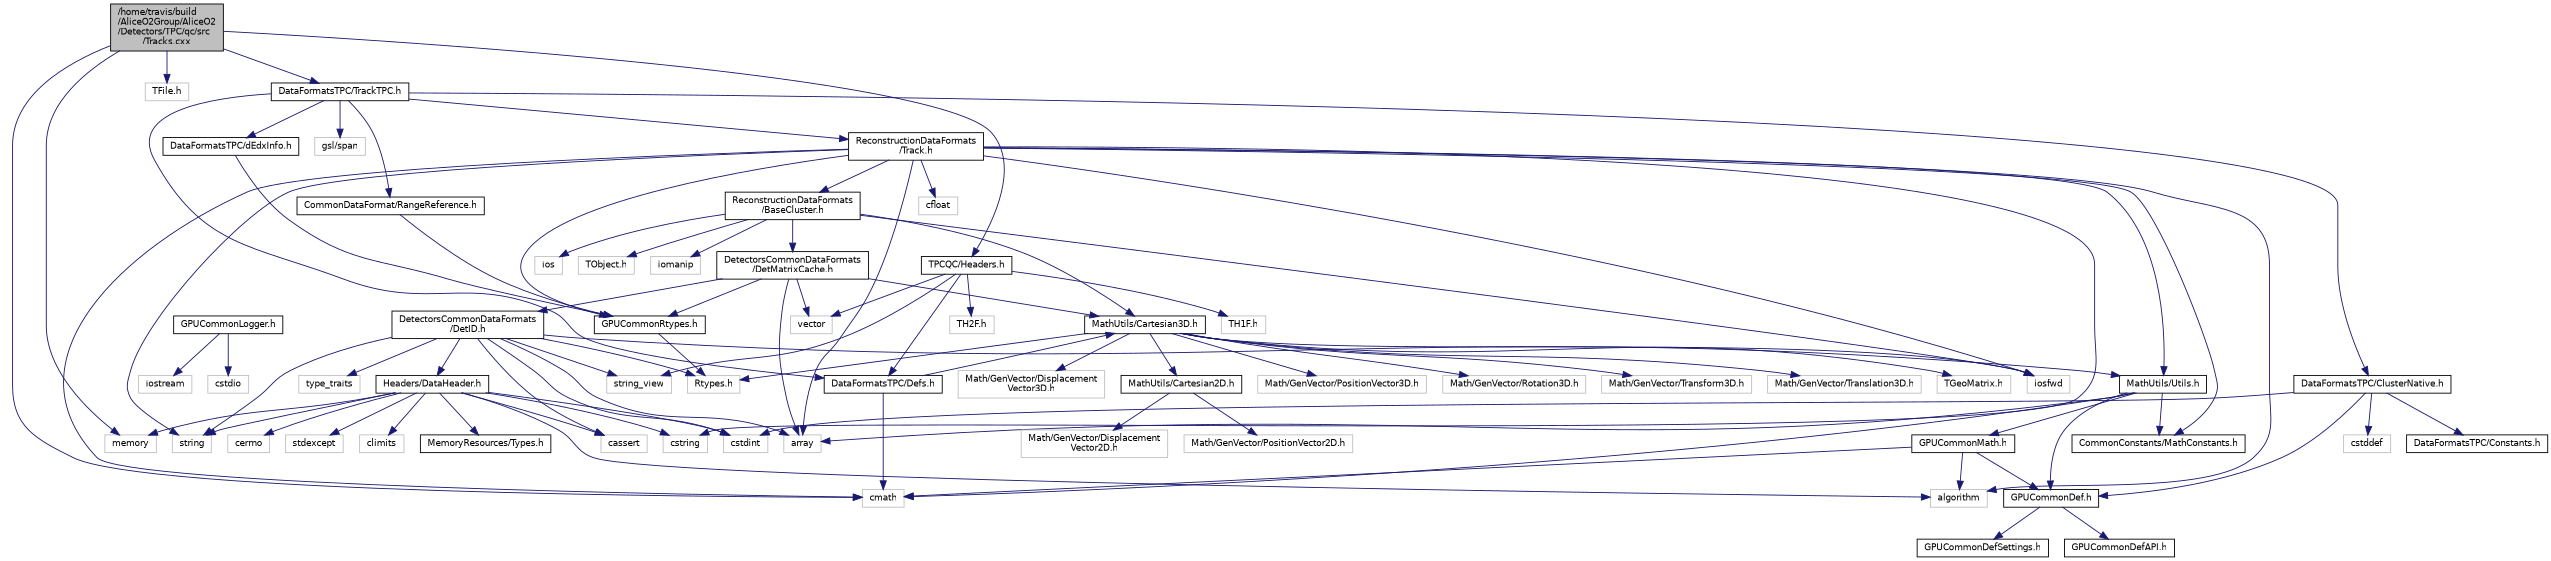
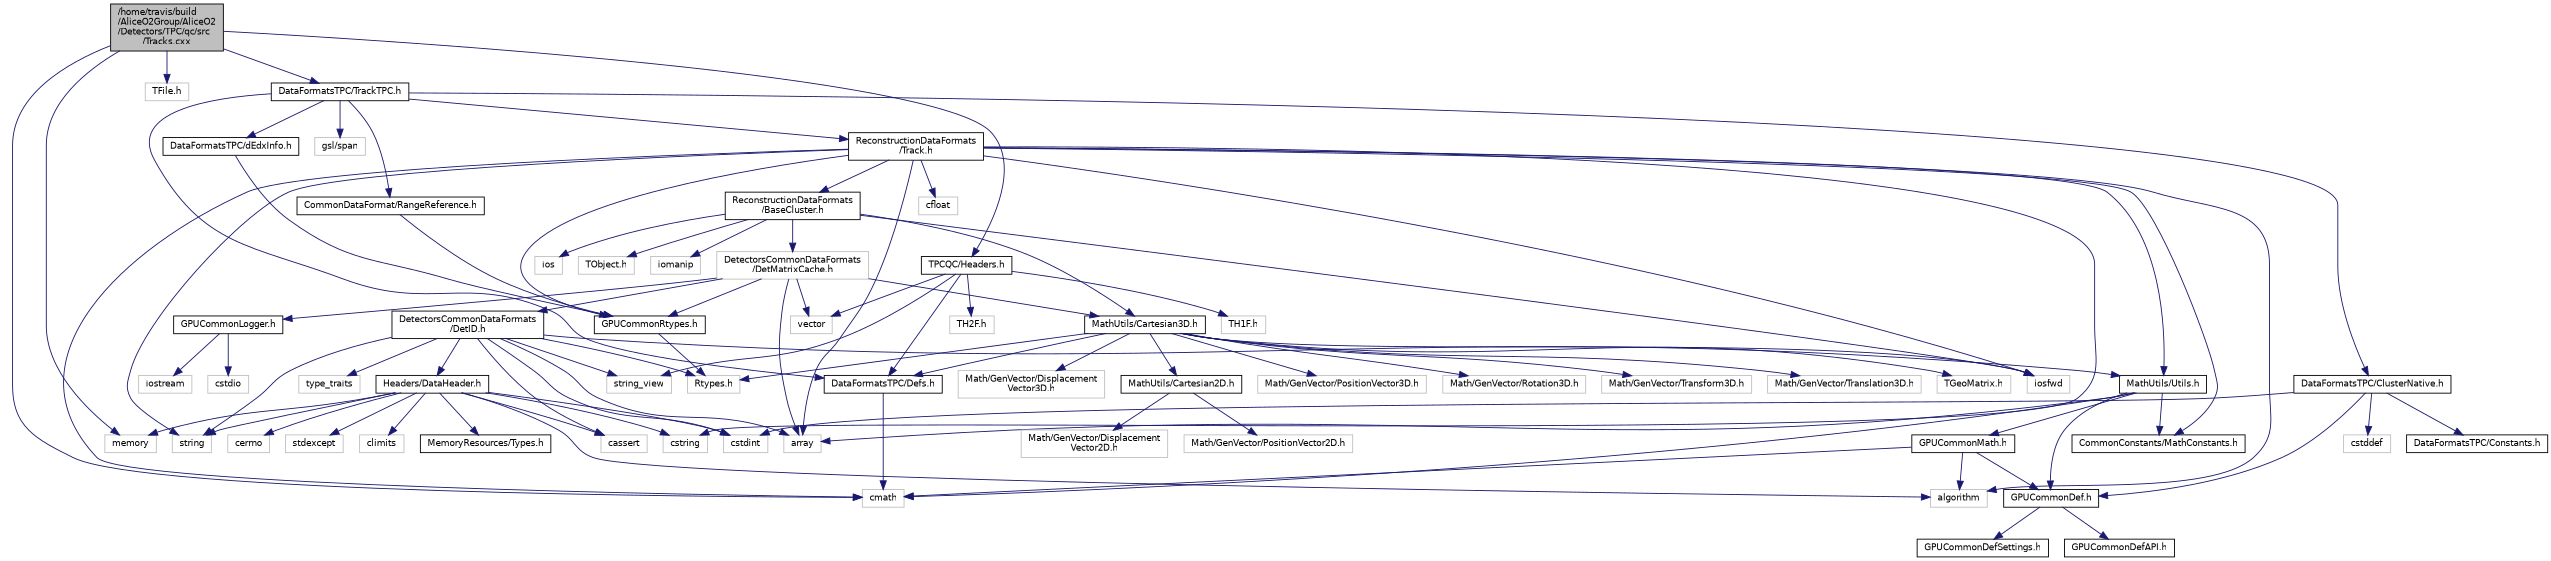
(793, 265) -> (793, 265)
none -> (494, 300)
(996, 360) -> (1037, 348)
